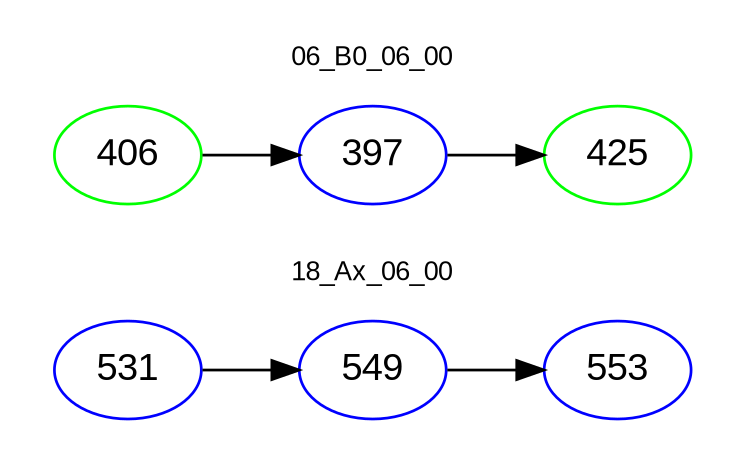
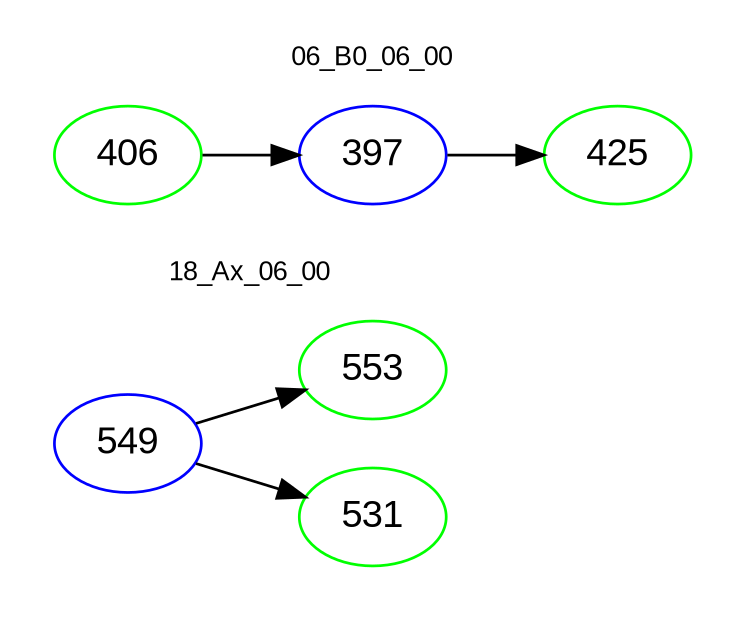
(128, 370) -> (373, 517)
(237, 370) -> (237, 476)
(618, 370) -> (373, 370)
